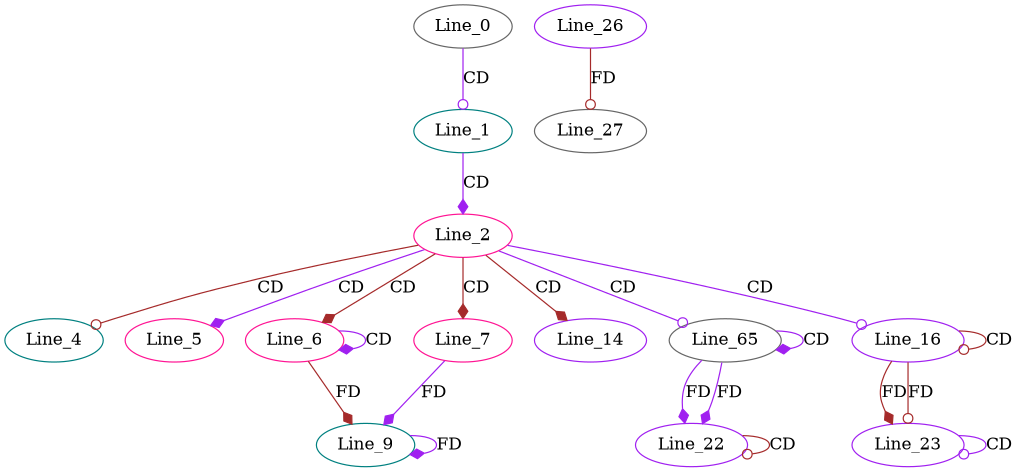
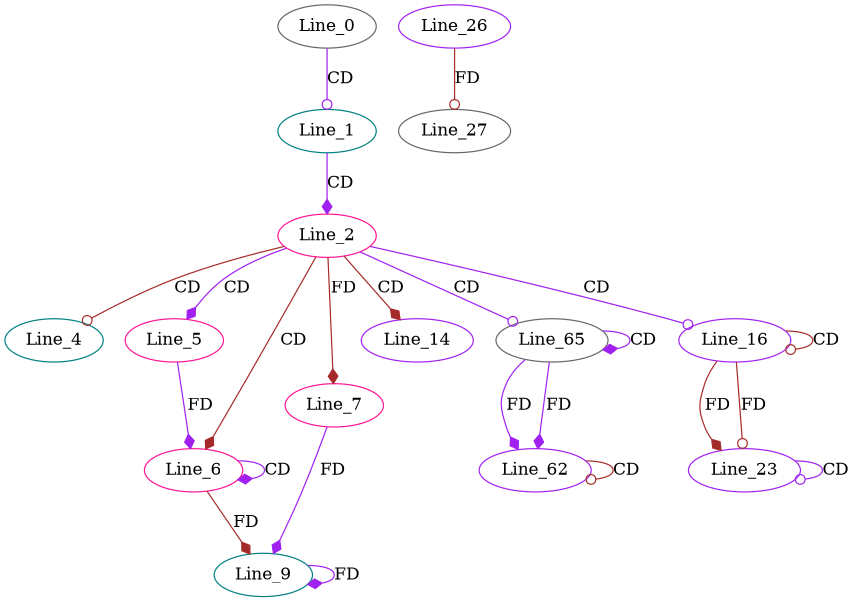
(476, 288) -> (344, 288)
none -> (183, 398)
(692, 445) -> (535, 470)
